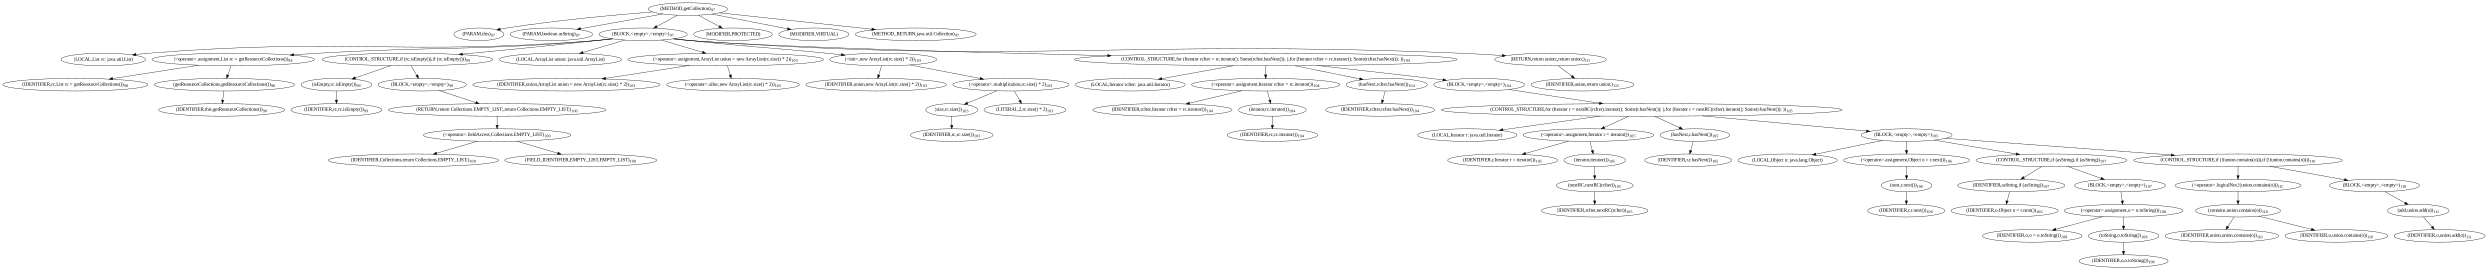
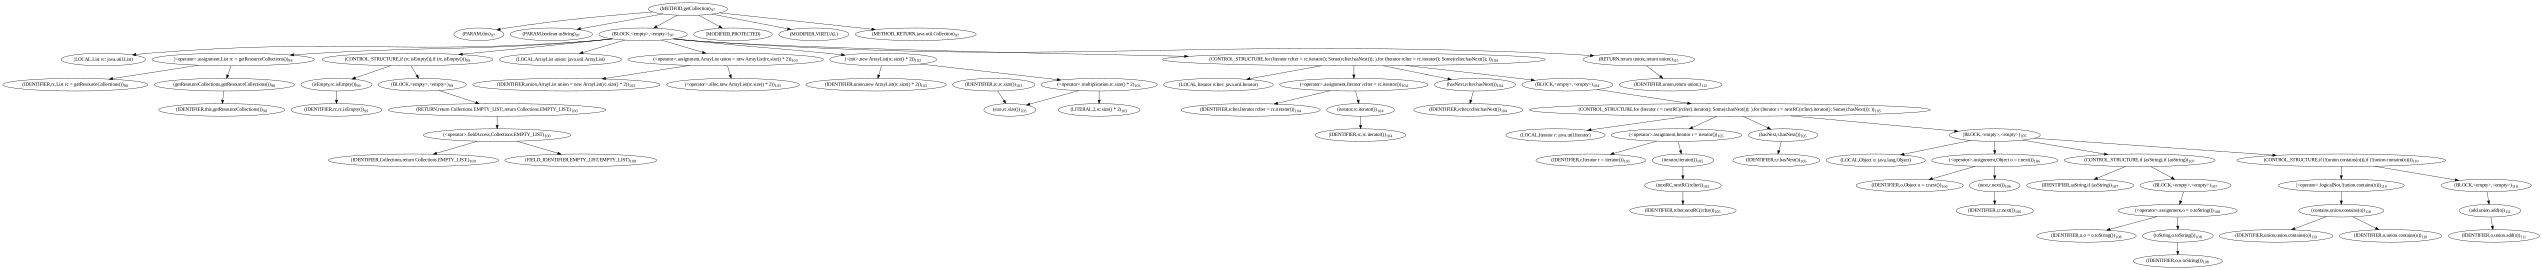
(952, 121) -> (1001, 96)
(2008, 196) -> (1954, 172)
